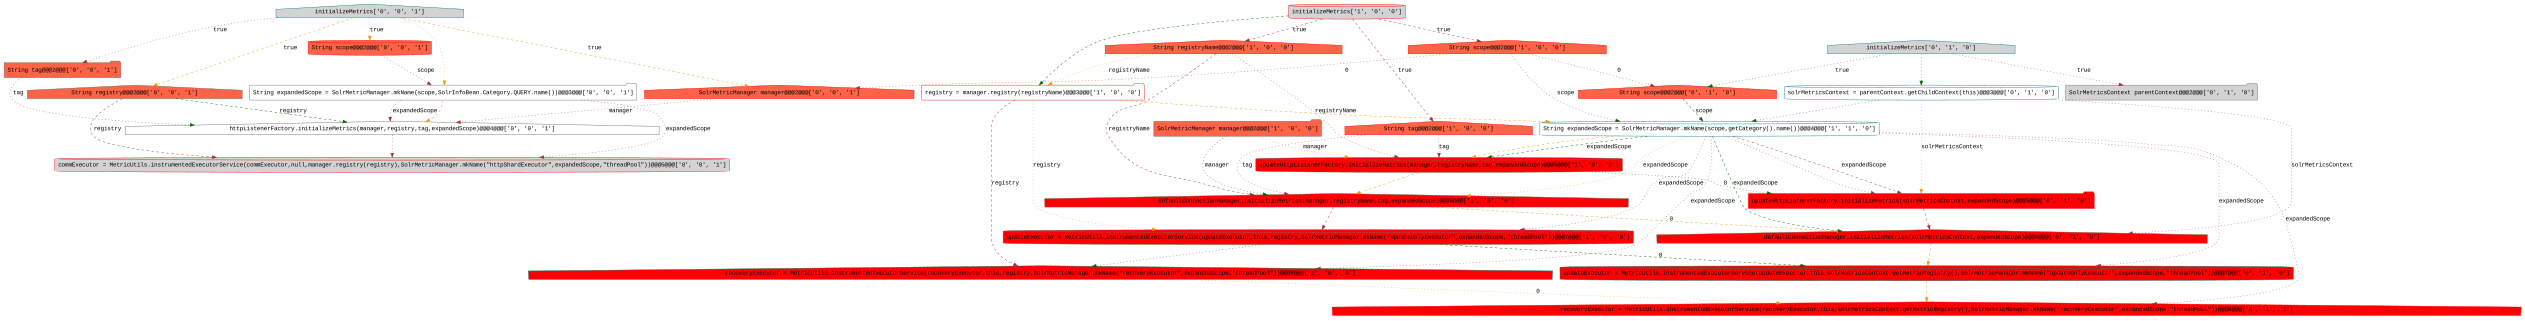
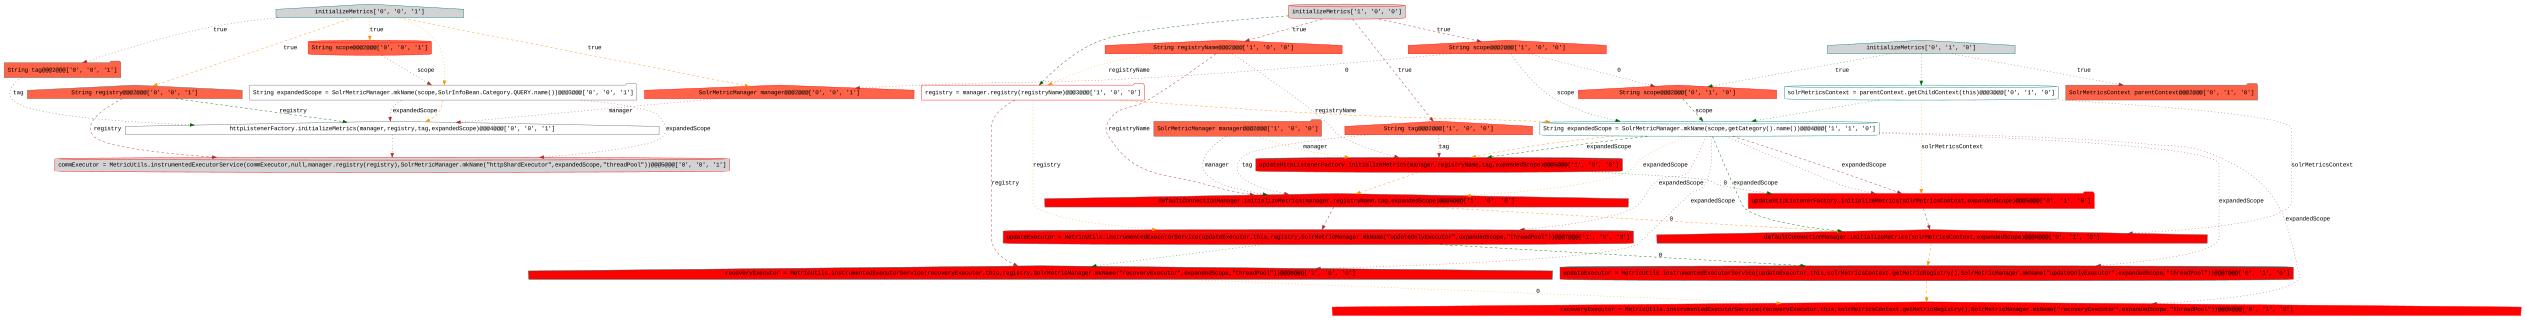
(2162, 93) -> (2162, 93)
